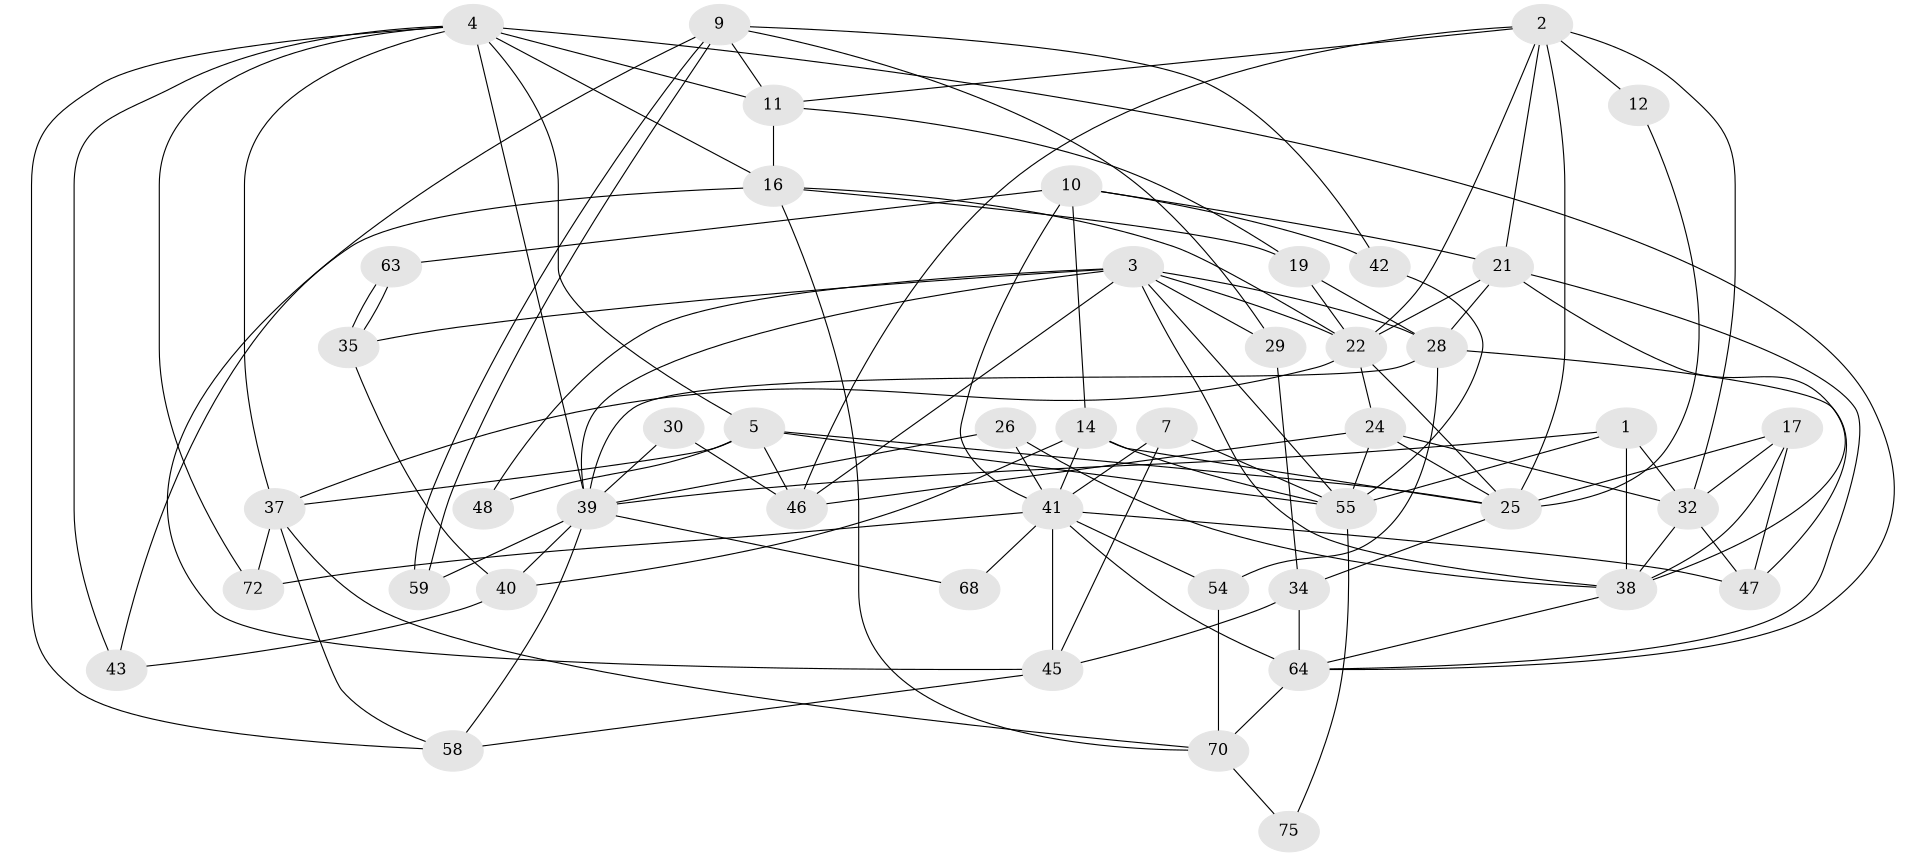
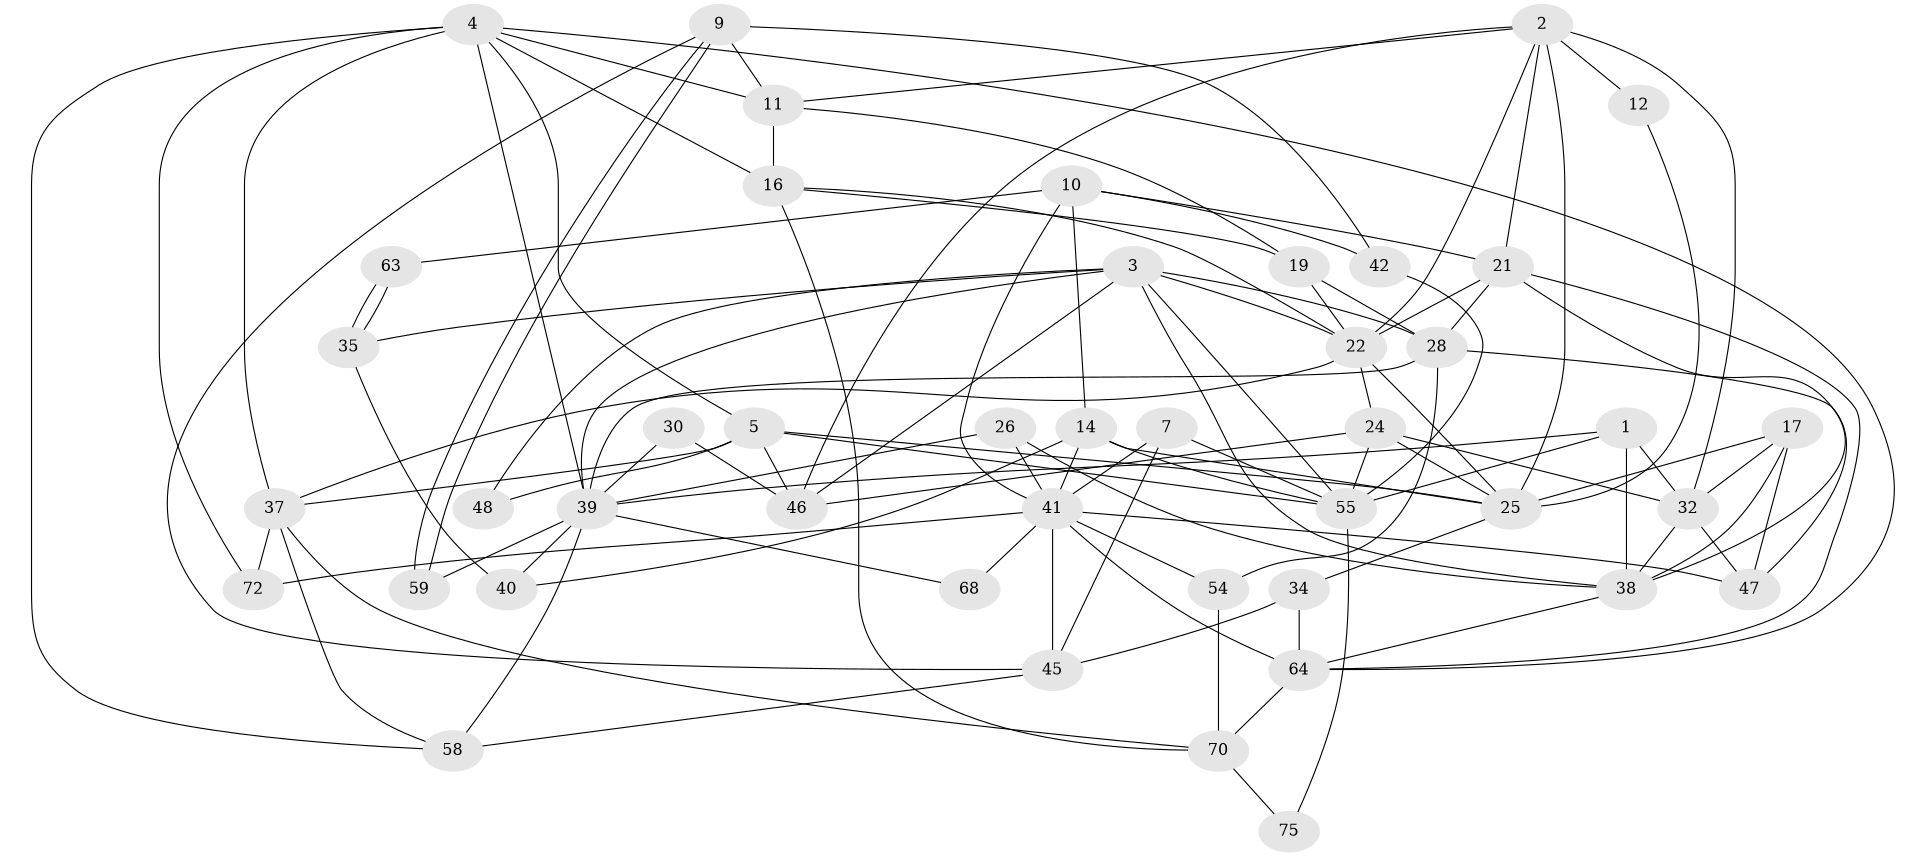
(1276, 347) -> none
(117, 670) -> none
